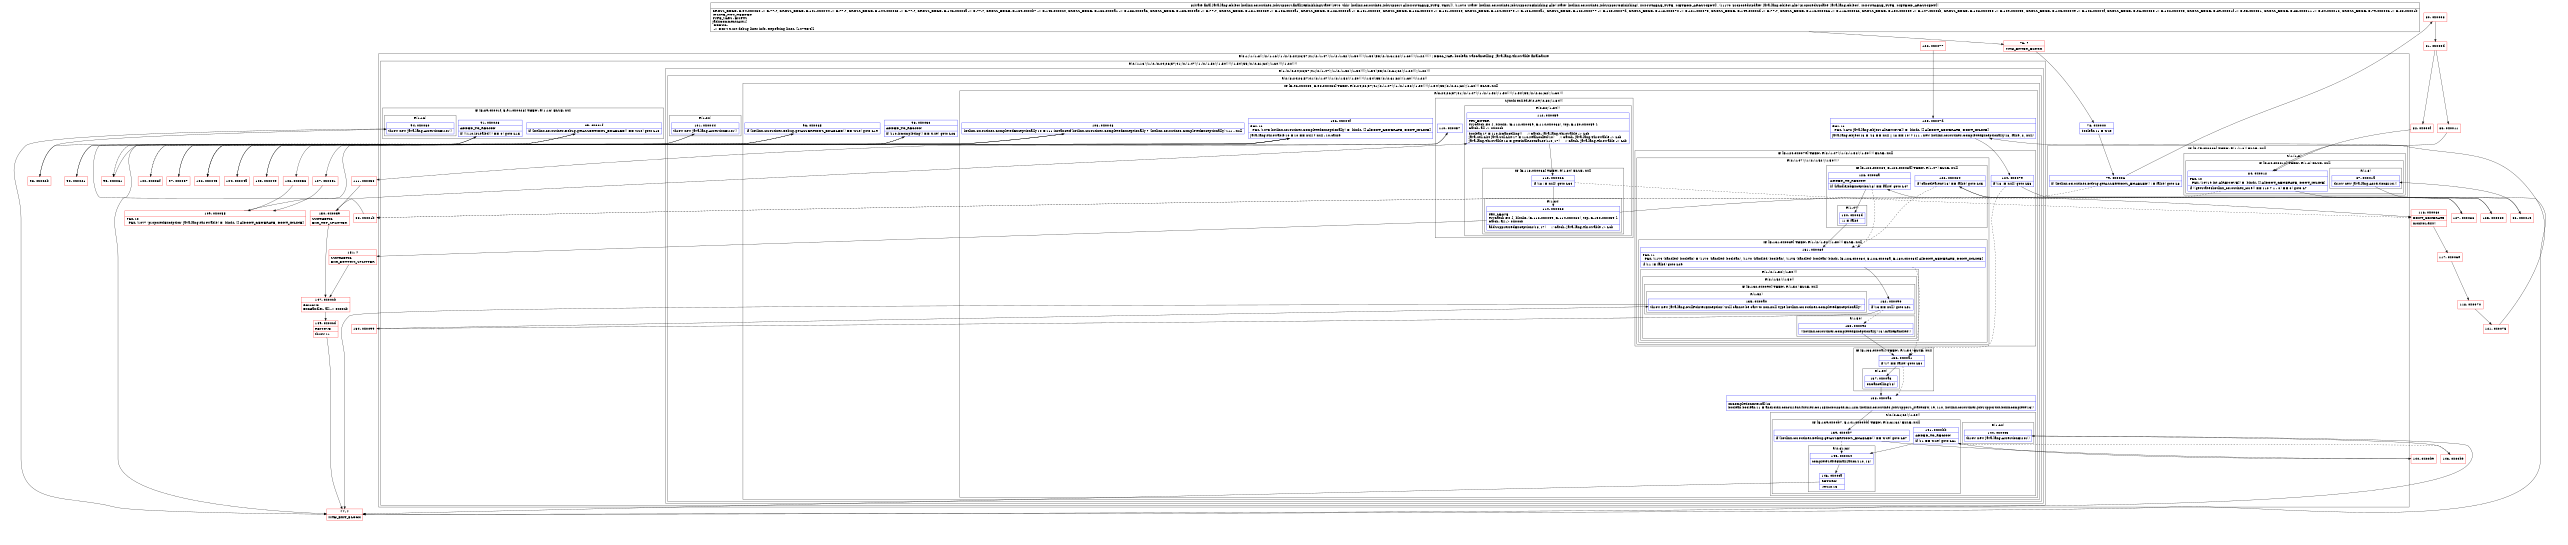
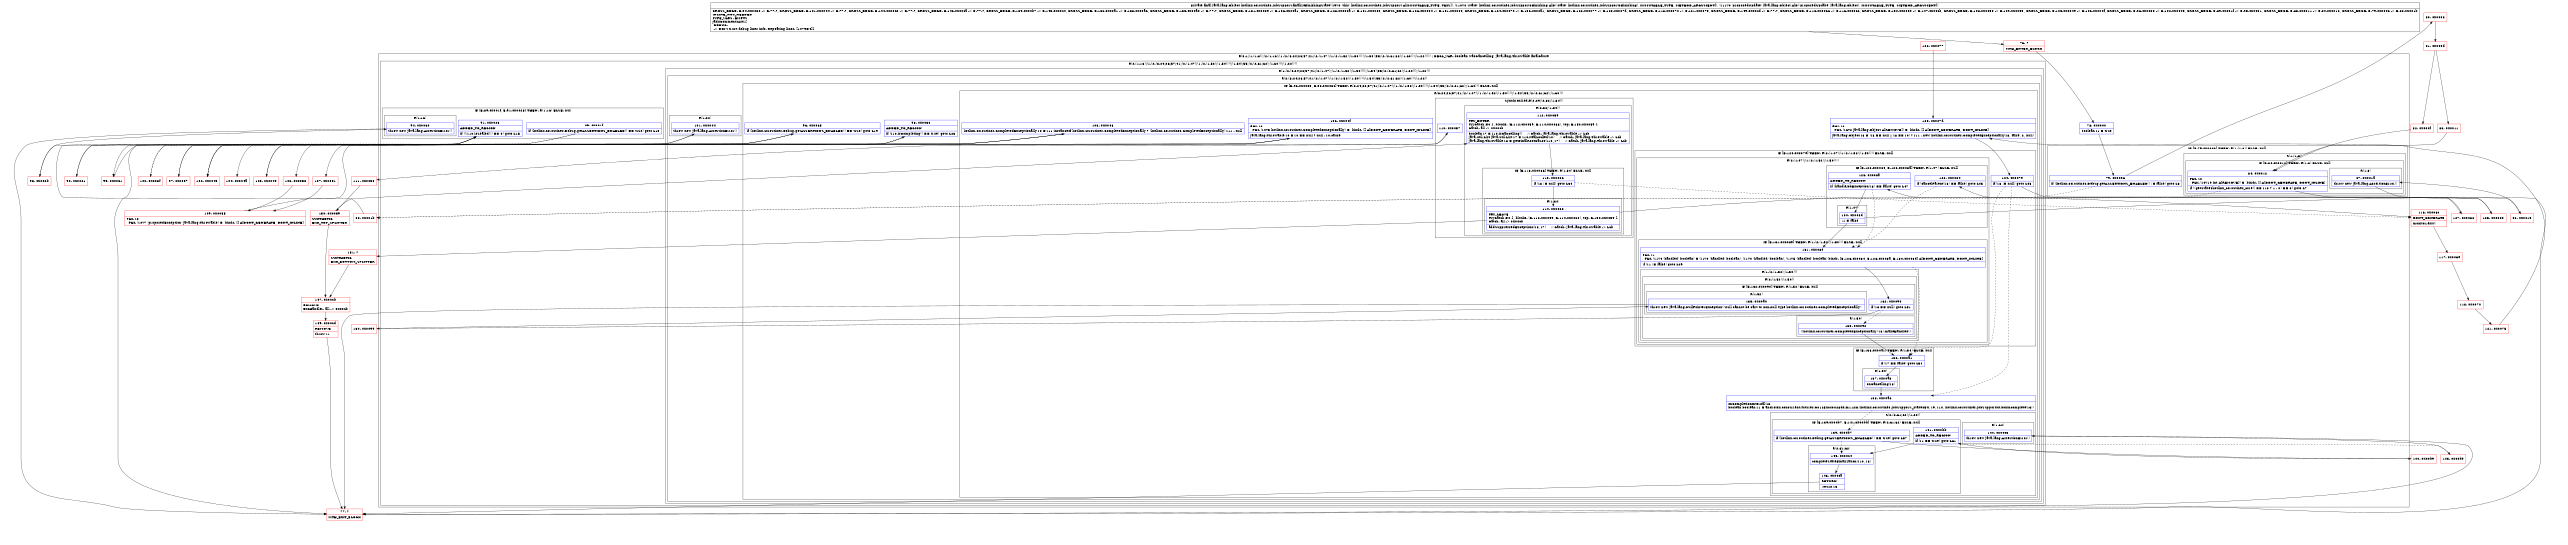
(752, 144) -> none
(96, 150) -> (58, 158)
(2012, 184) -> (2012, 184)
(2212, 197) -> (2166, 205)
(1903, 381) -> (2008, 317)
(1863, 418) -> (1863, 418)
